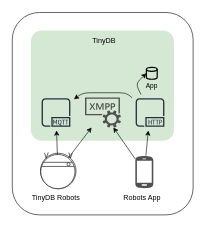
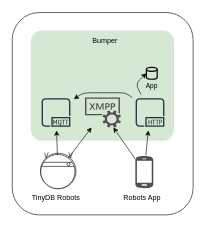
(104, 41) -> (105, 41)
